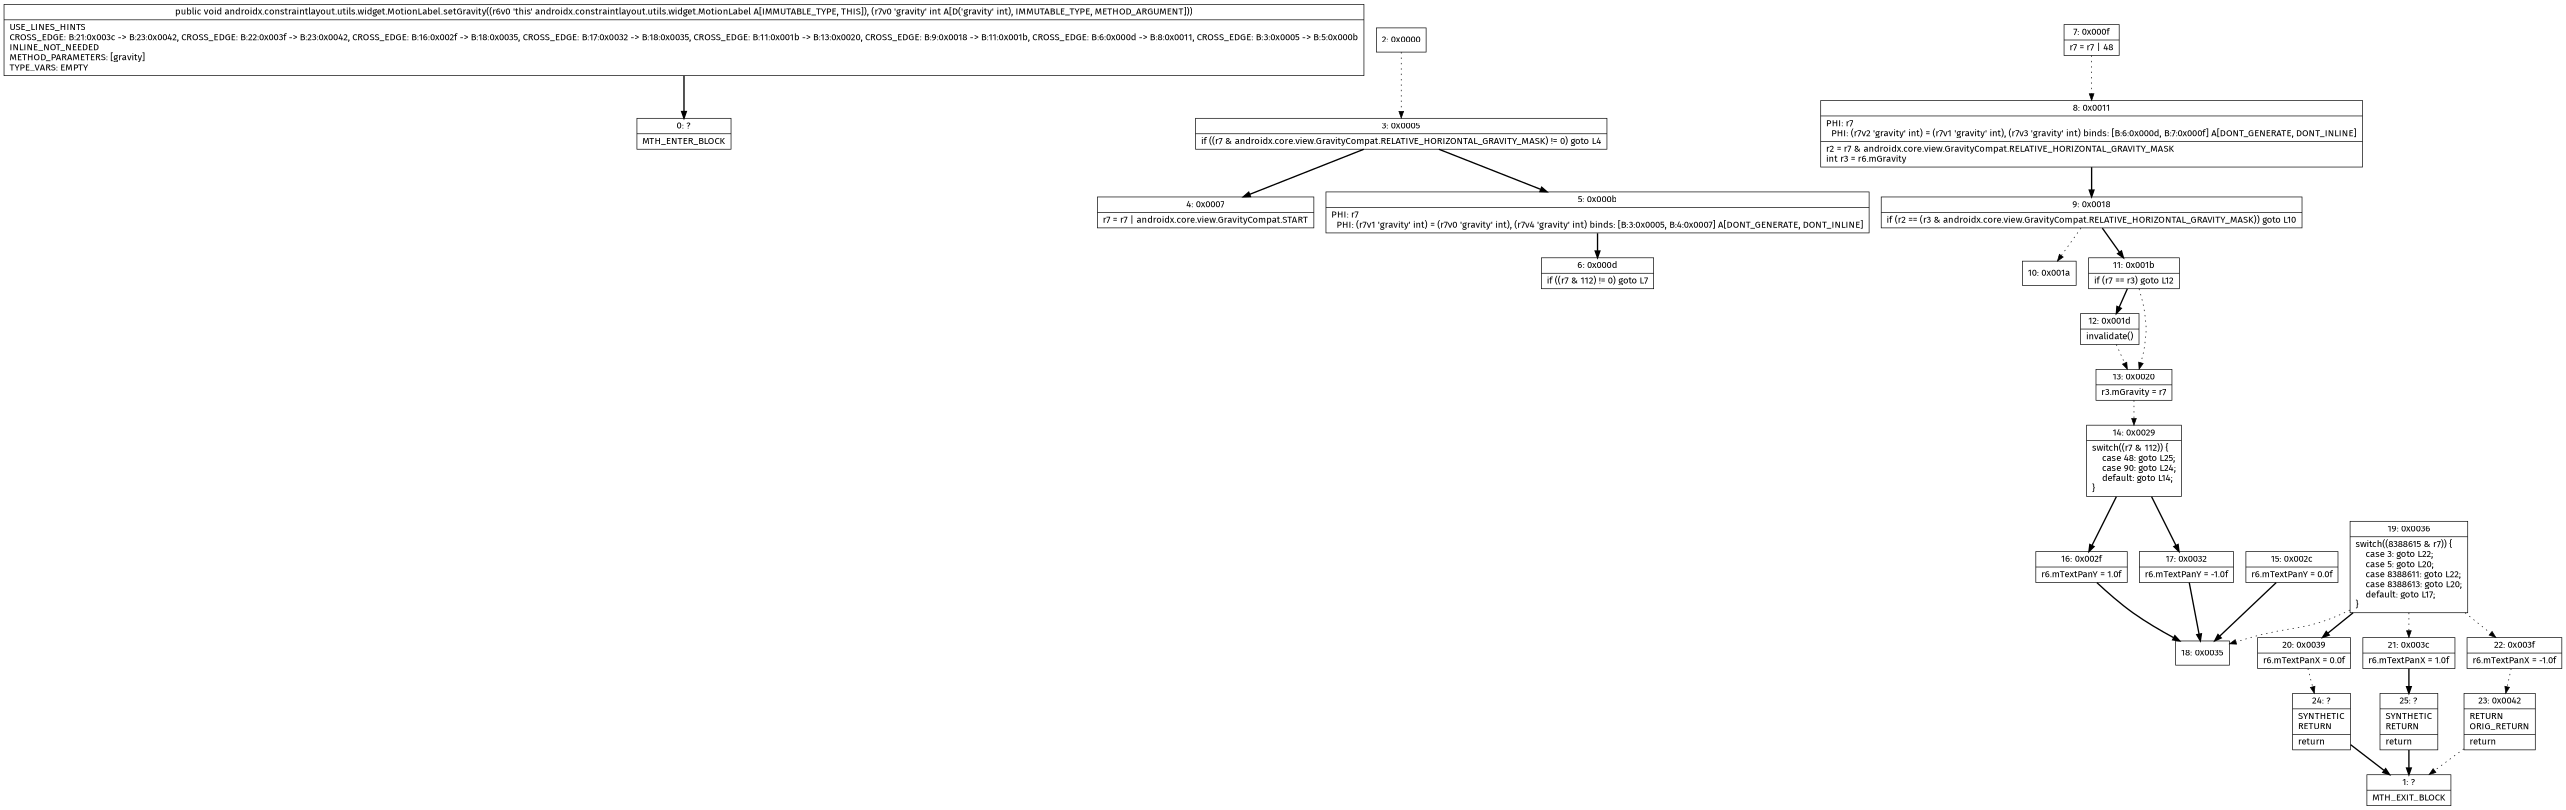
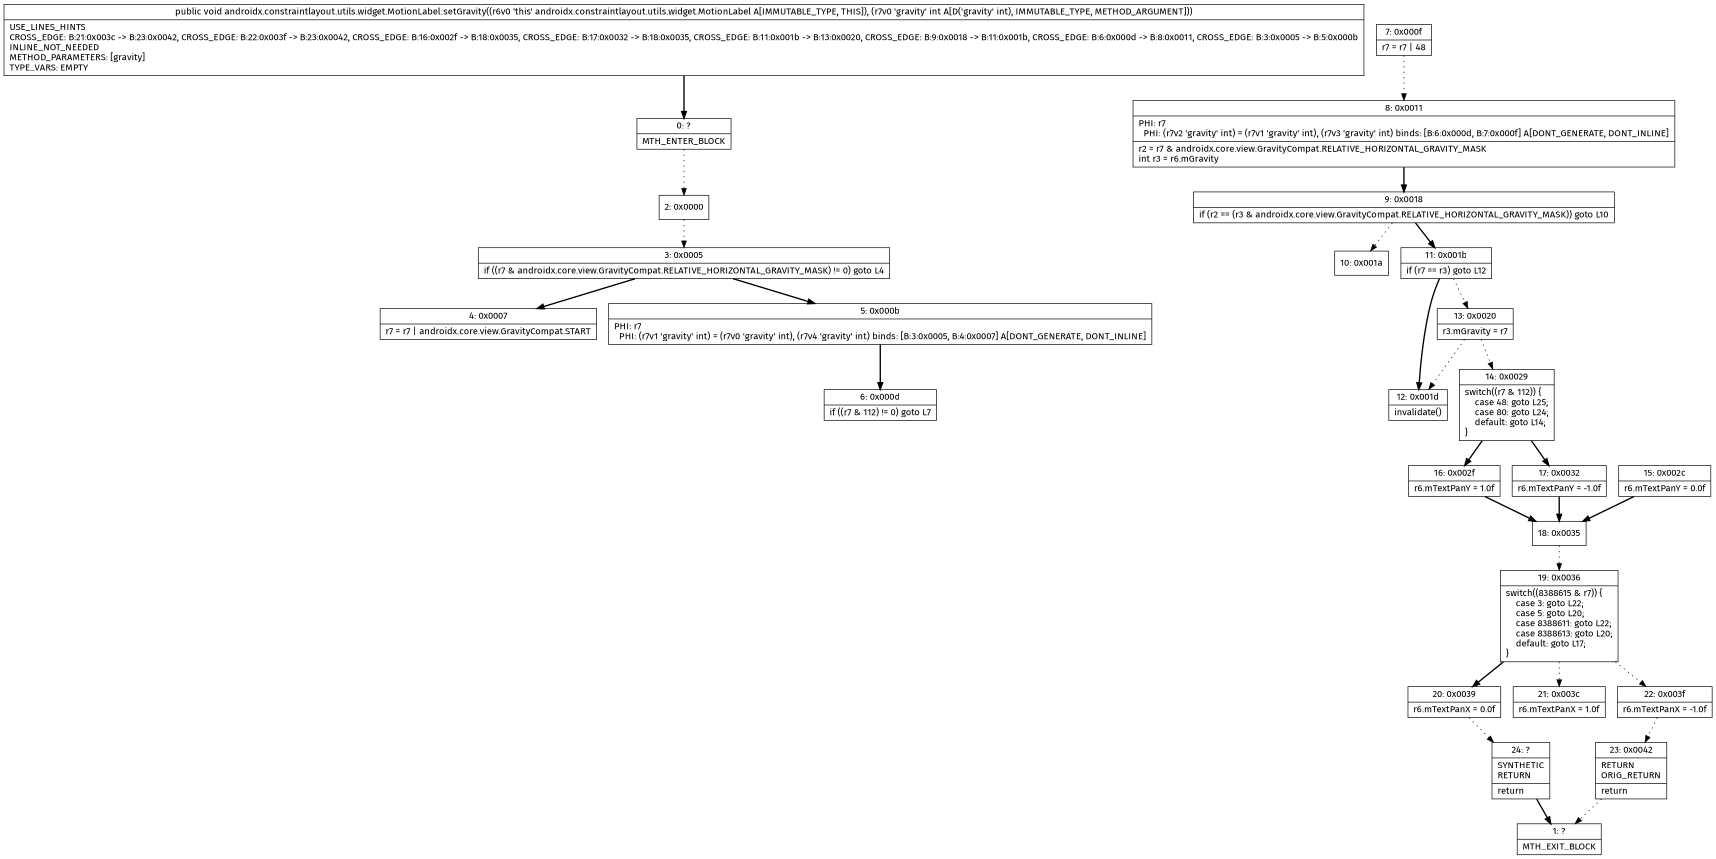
none -> (684, 169)
(2120, 354) -> (1449, 362)
(2134, 468) -> (1507, 412)
(2294, 628) -> (1559, 555)
(2409, 722) -> none
